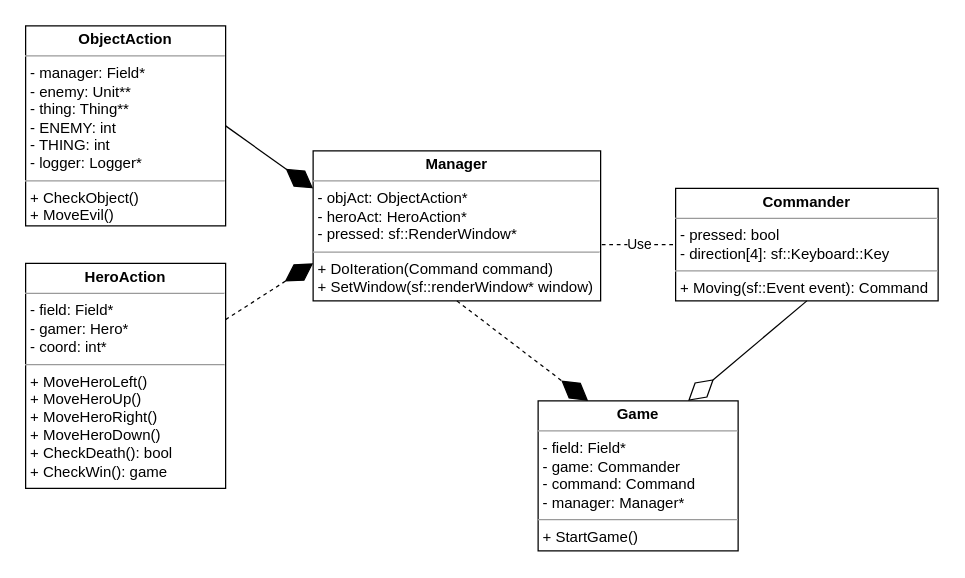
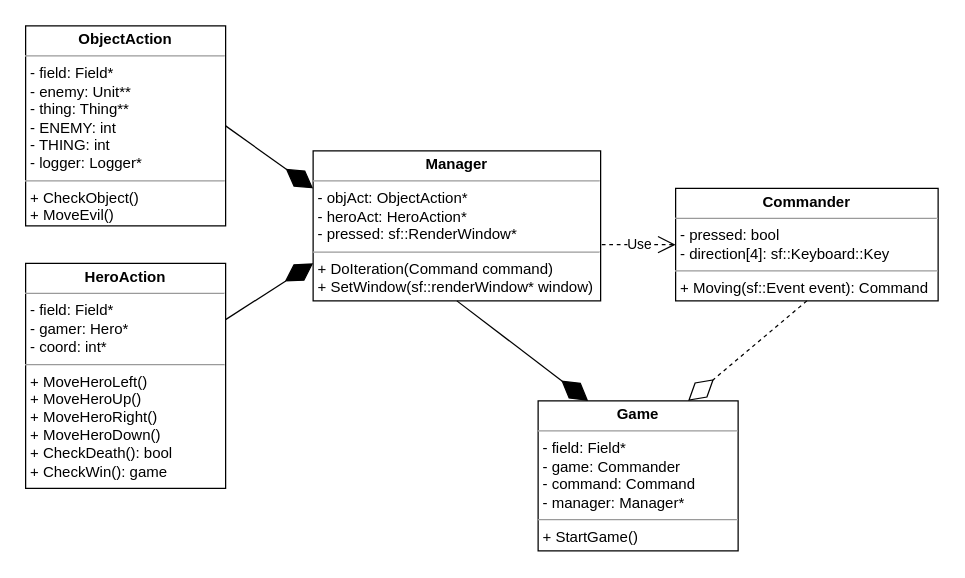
(89, 107) -> (89, 107)
(671, 244) -> (670, 244)
(255, 300) -> (255, 300)
(760, 340) -> (760, 340)
(510, 341) -> (510, 341)
